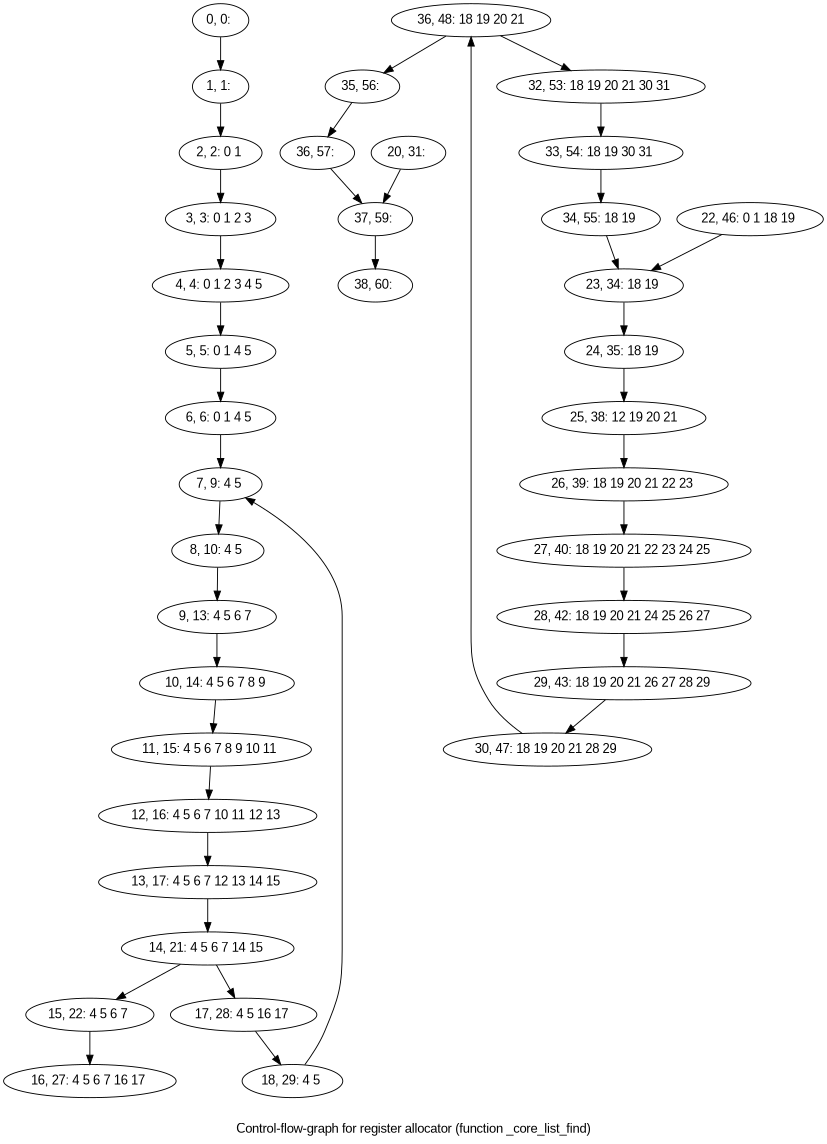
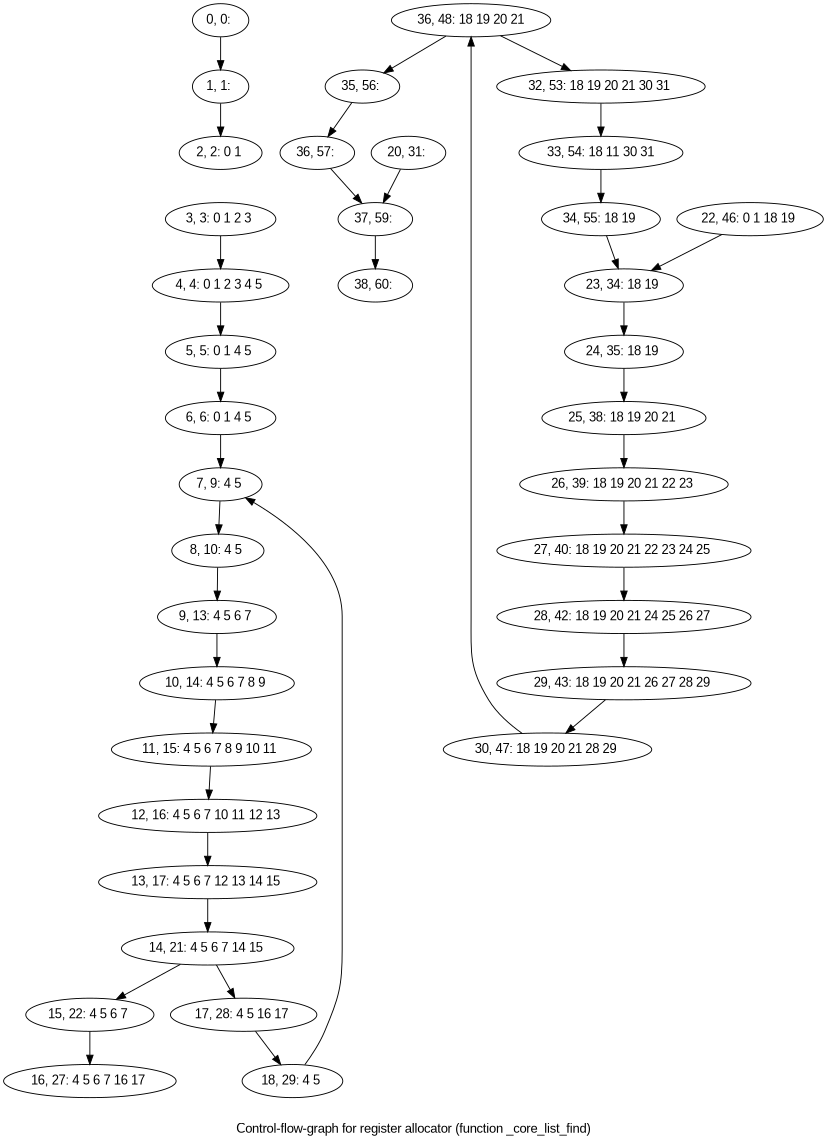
(601, 153) -> (601, 153)
(221, 181) -> none
(624, 418) -> (624, 418)
